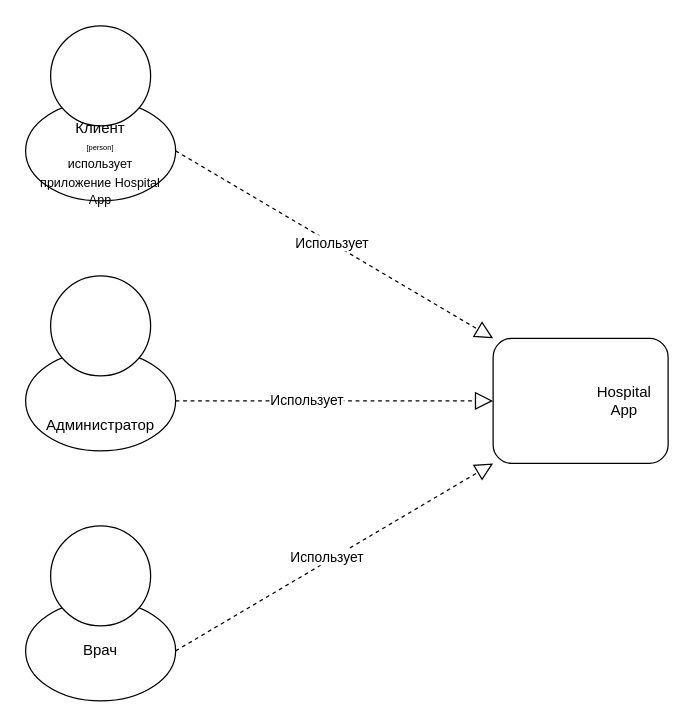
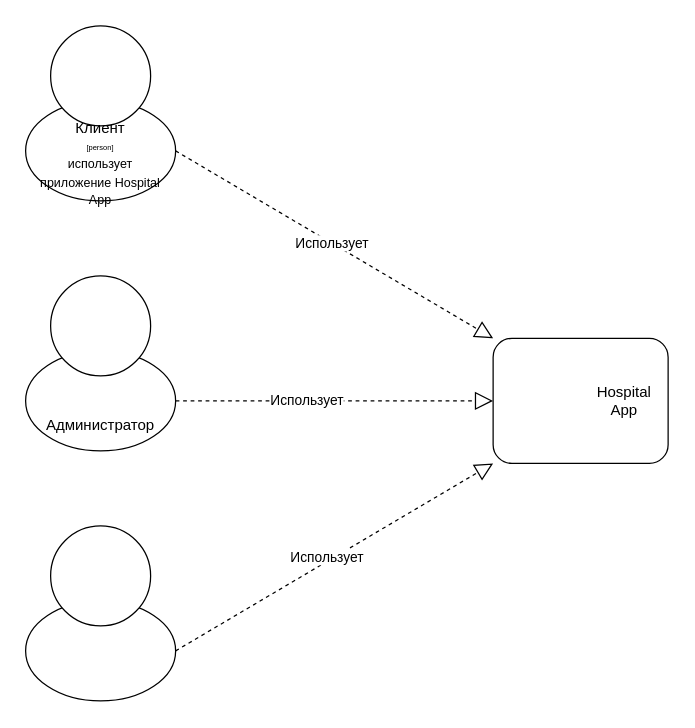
(101, 651) -> none
